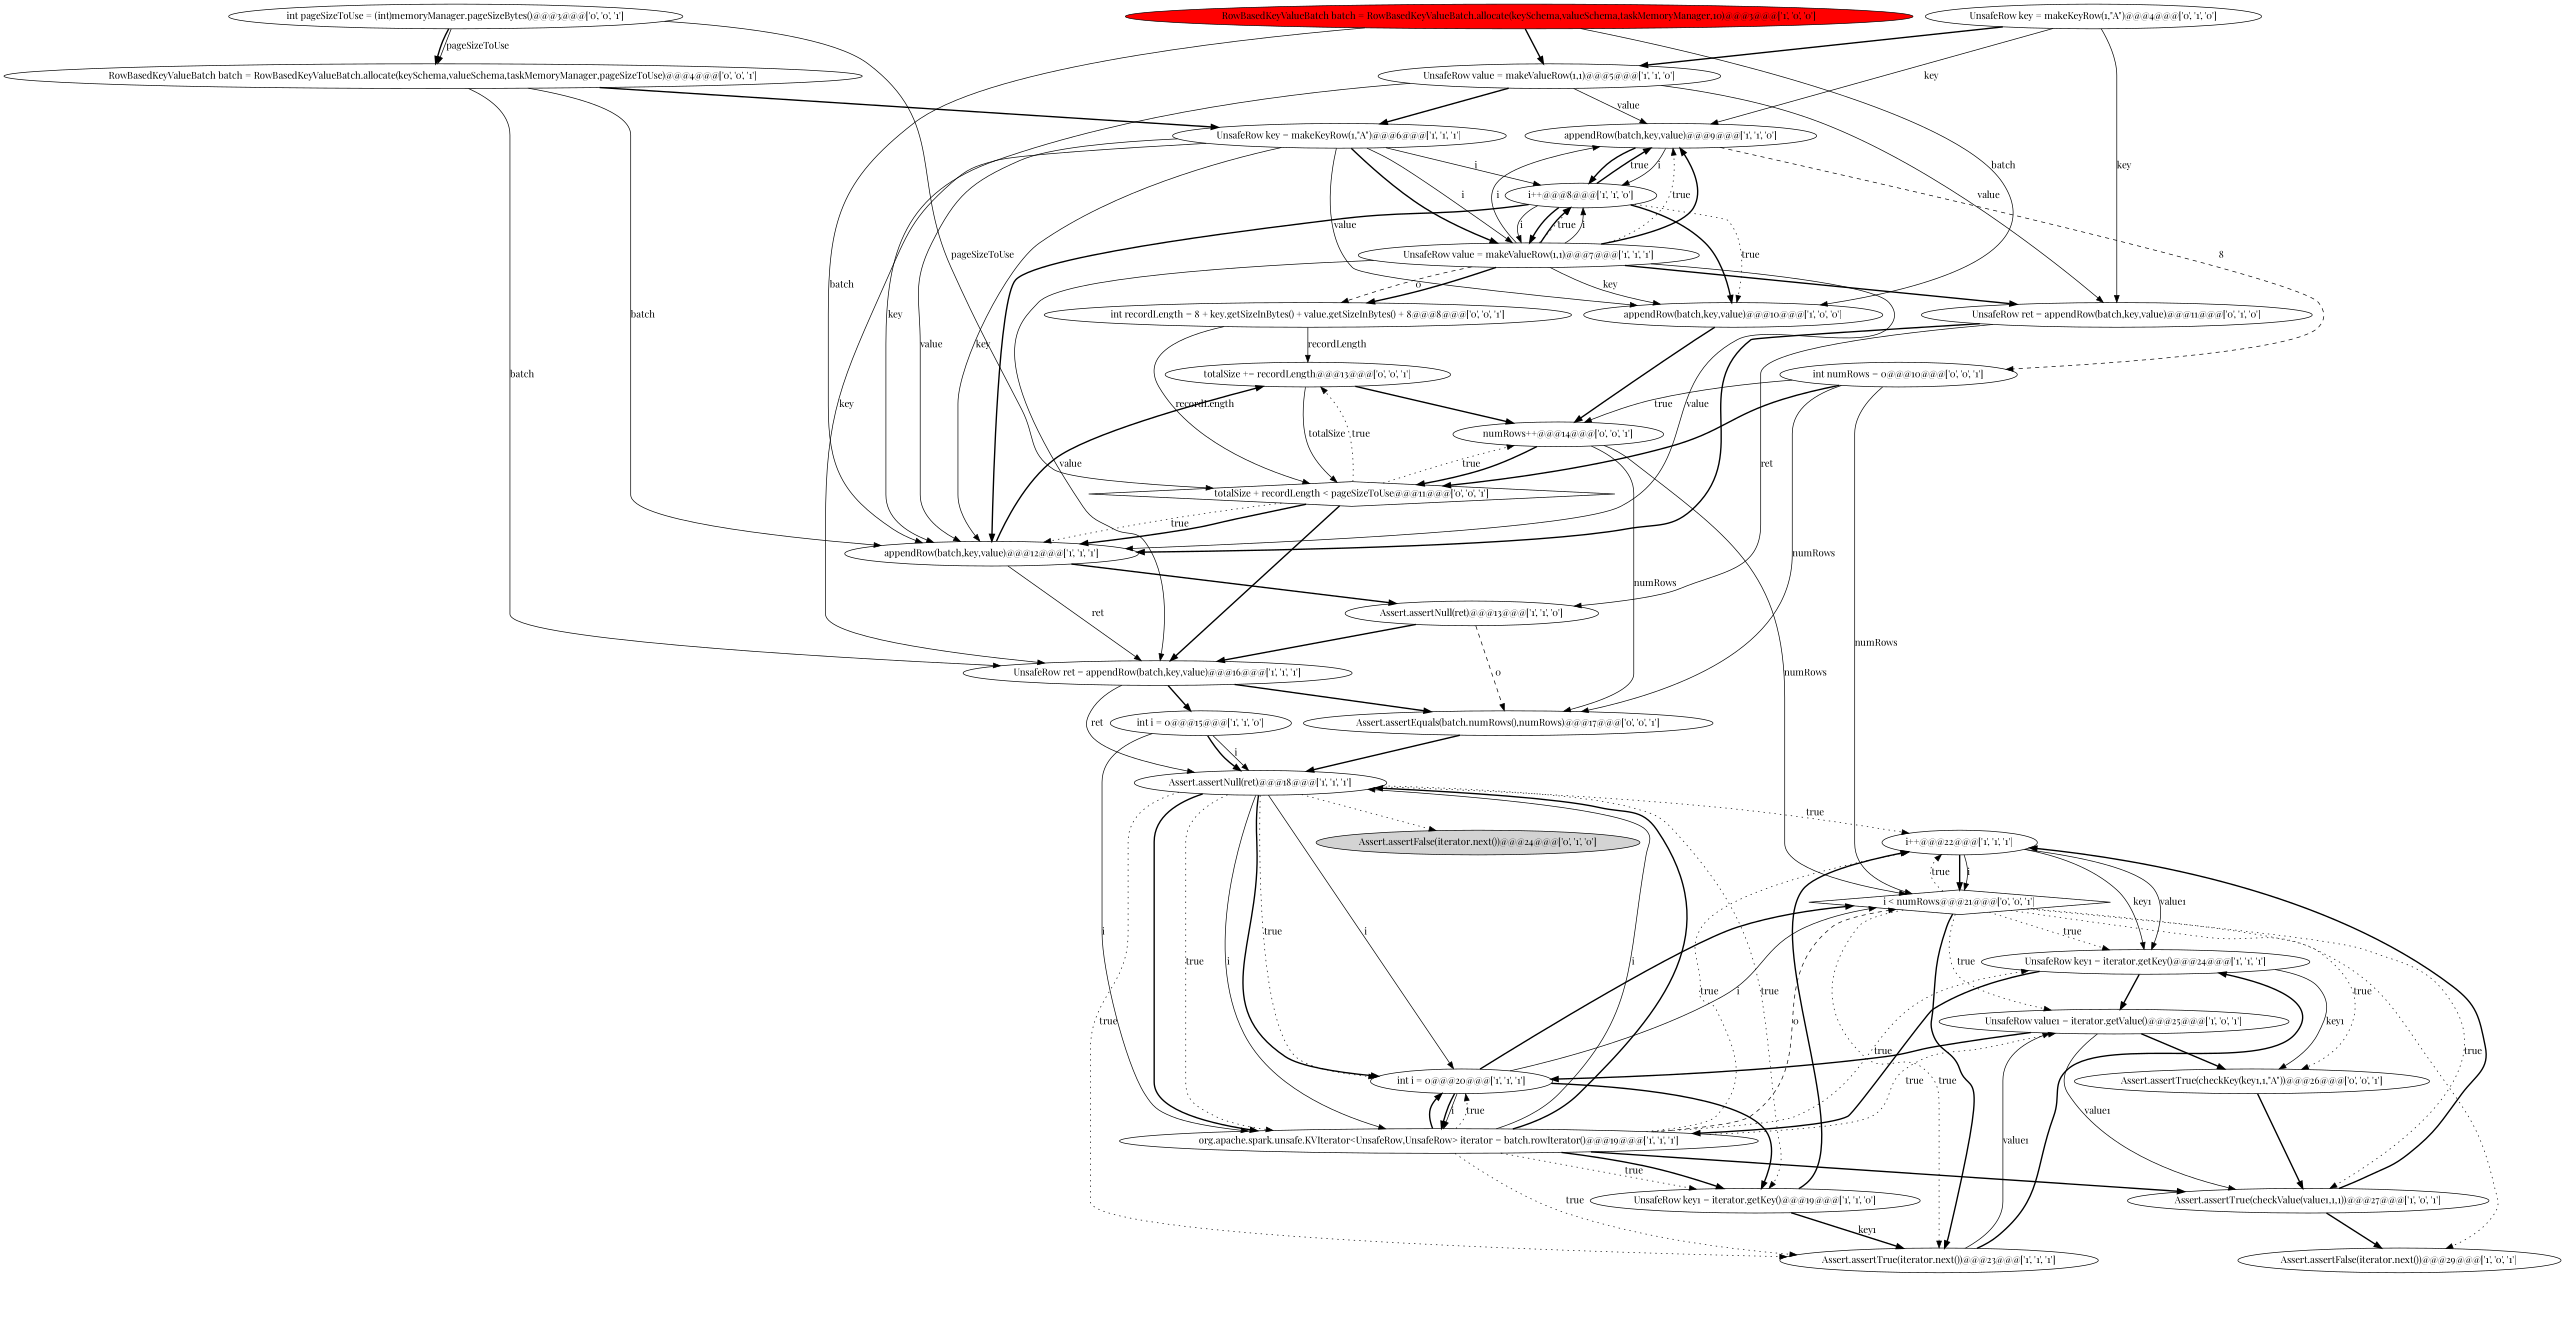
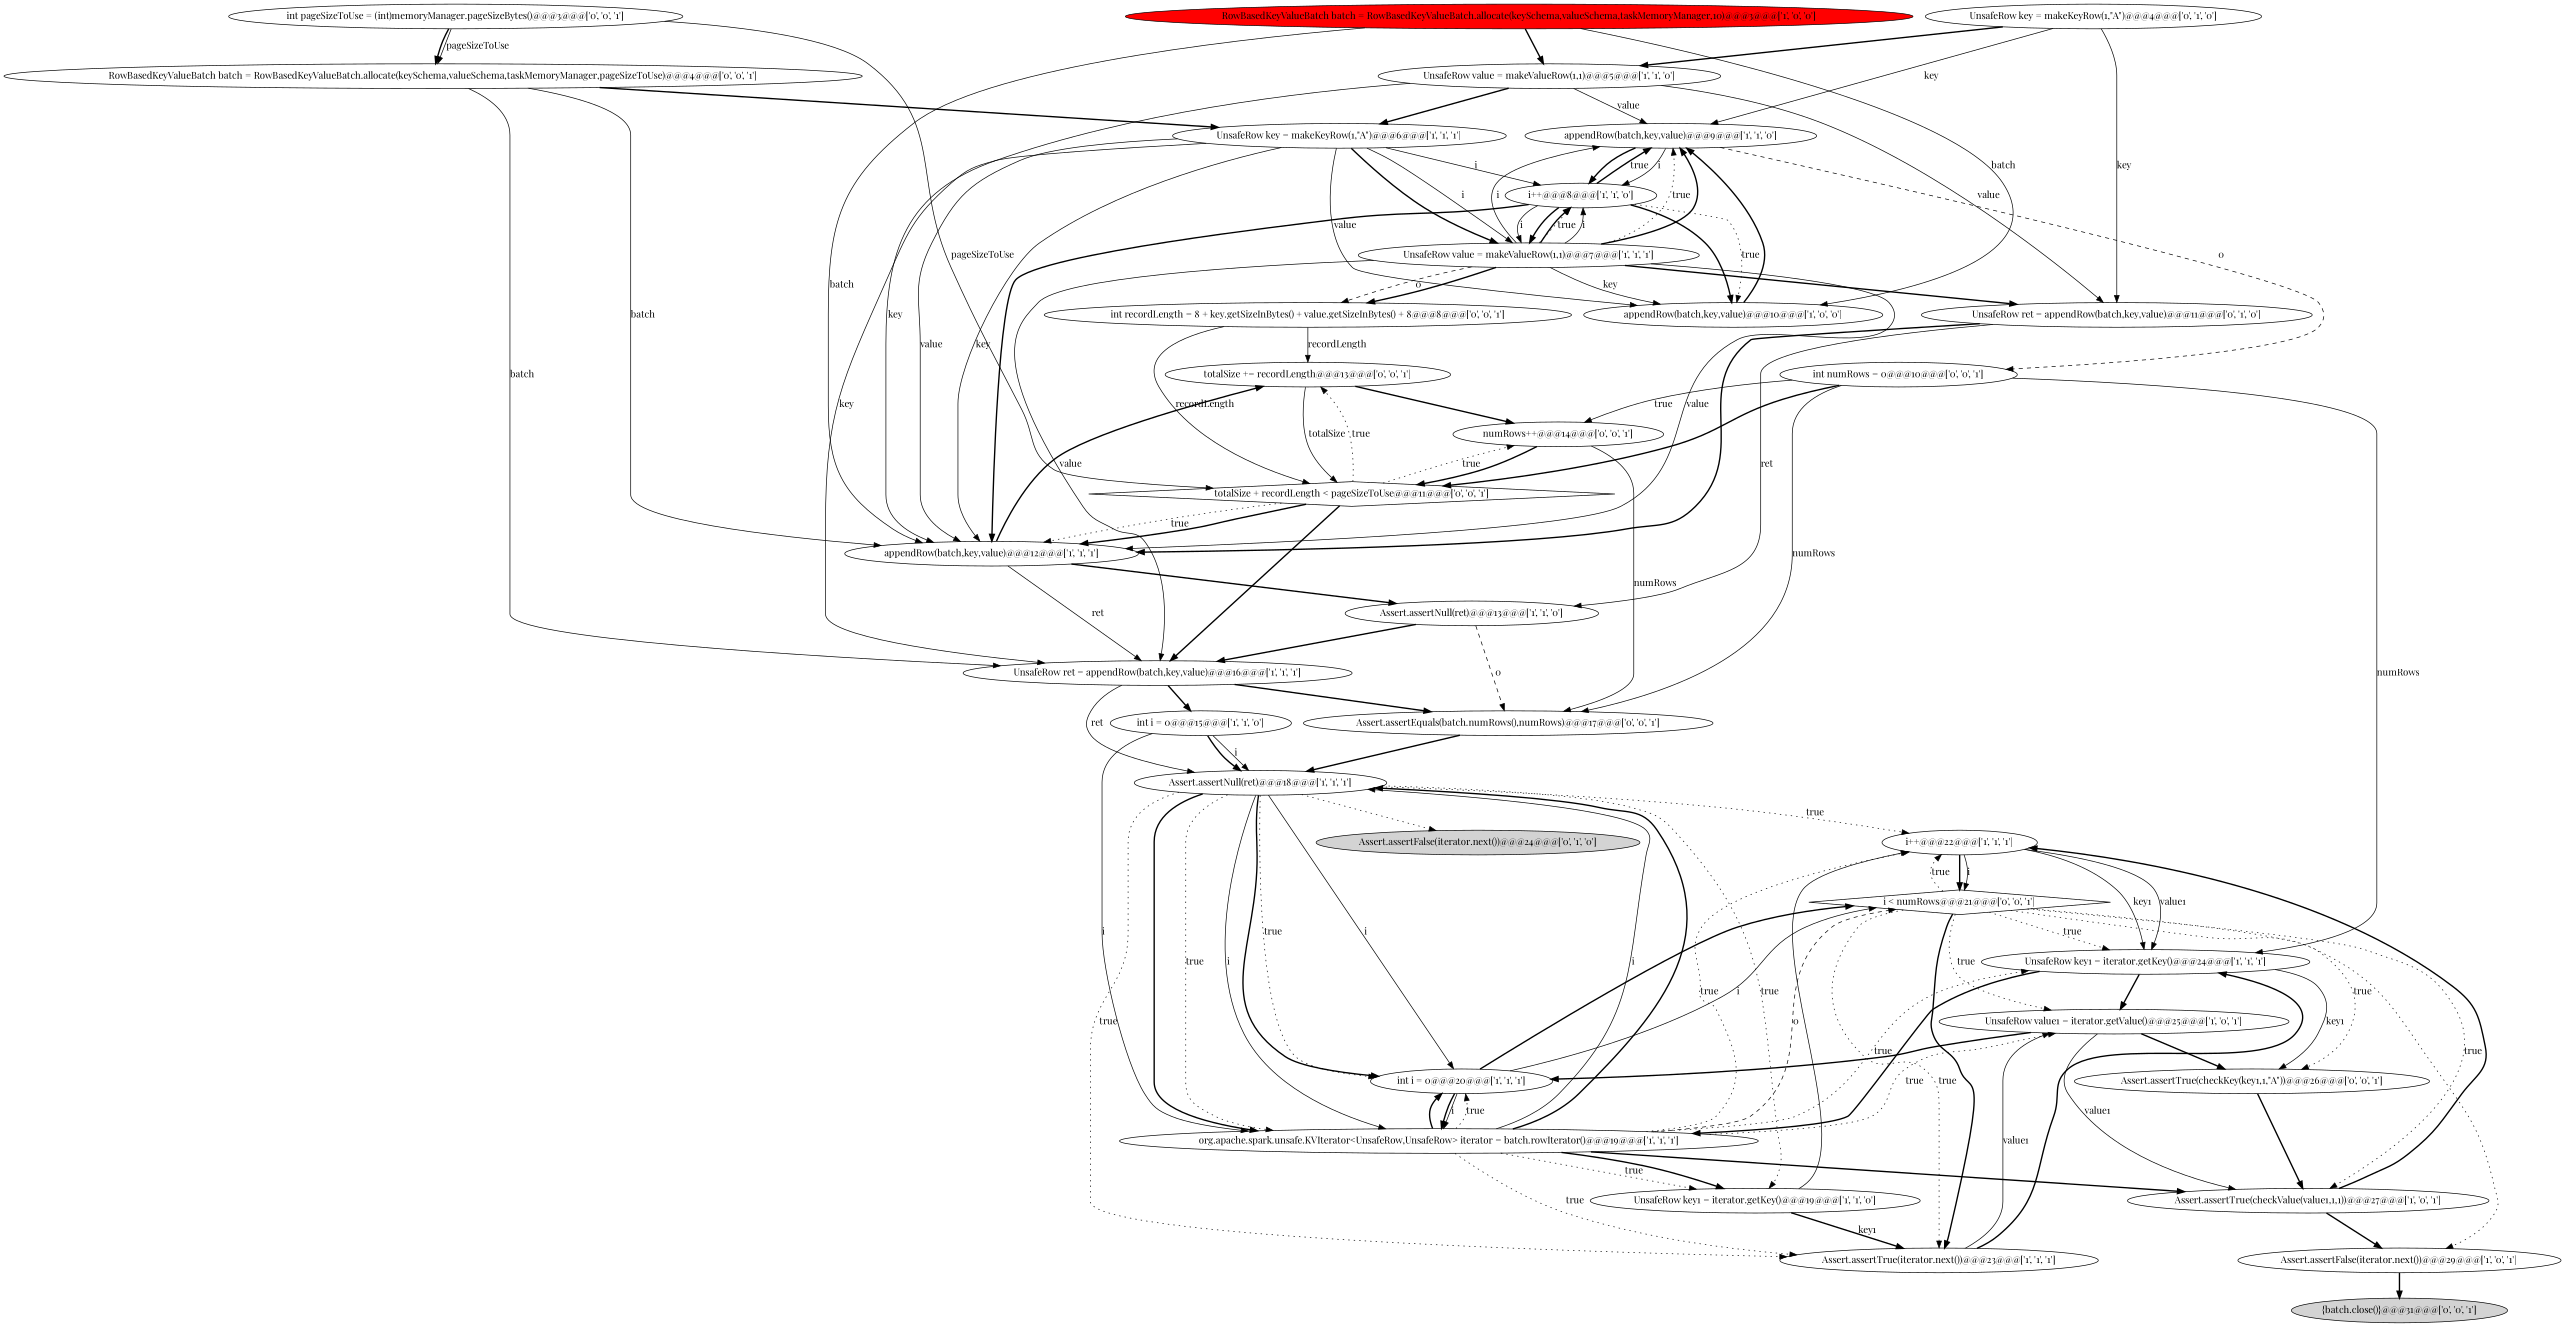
(2221, 255) -> (2221, 255)
(1647, 372) -> (1752, 220)
(1855, 648) -> (2377, 546)
(1783, 671) -> none
(1801, 1000) -> (1801, 1000)
(1689, 1098) -> none
none -> (2399, 1310)
